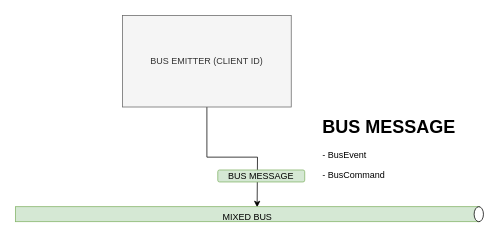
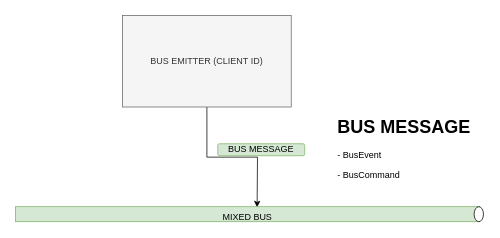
(390, 157) -> (405, 157)
(261, 176) -> (261, 150)
